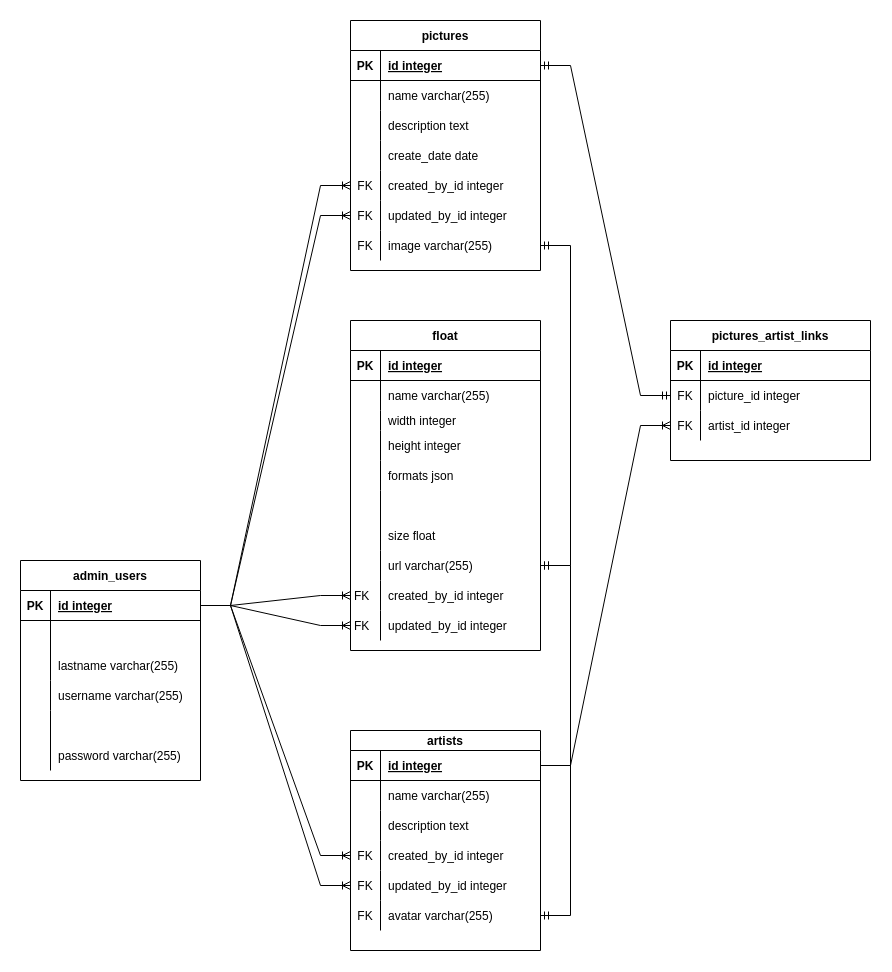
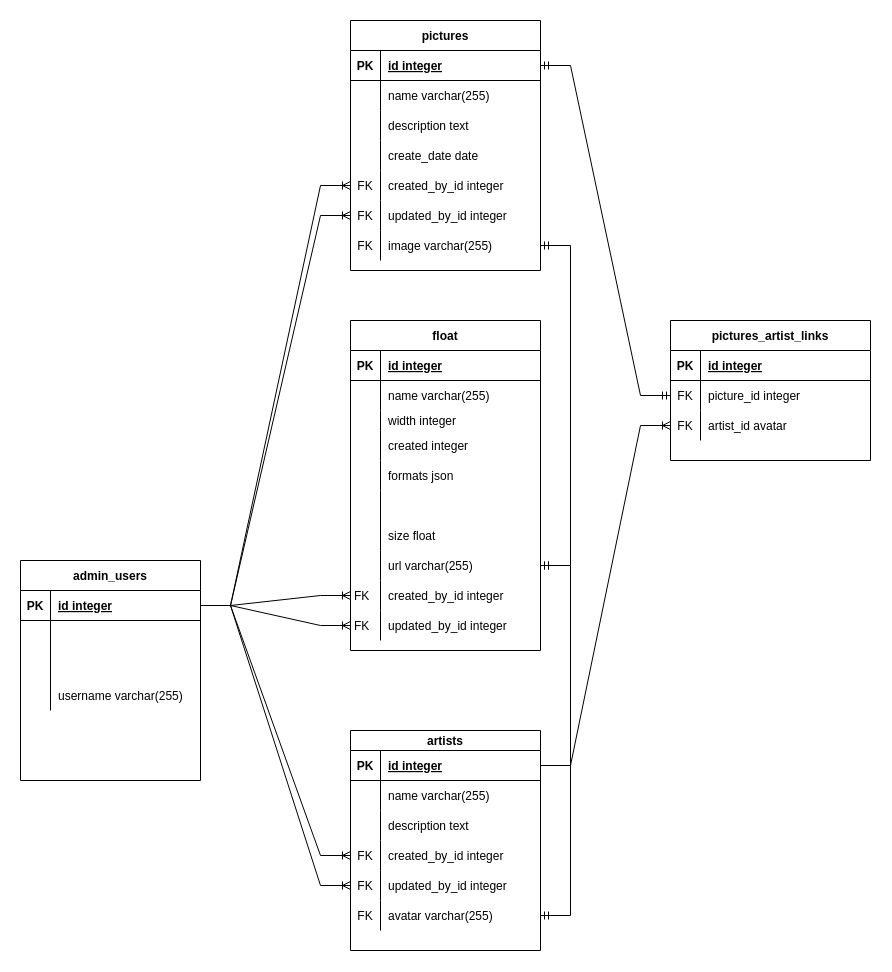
(759, 426) -> (757, 426)
(430, 446) -> (435, 446)
(126, 666) -> none
(126, 756) -> none
